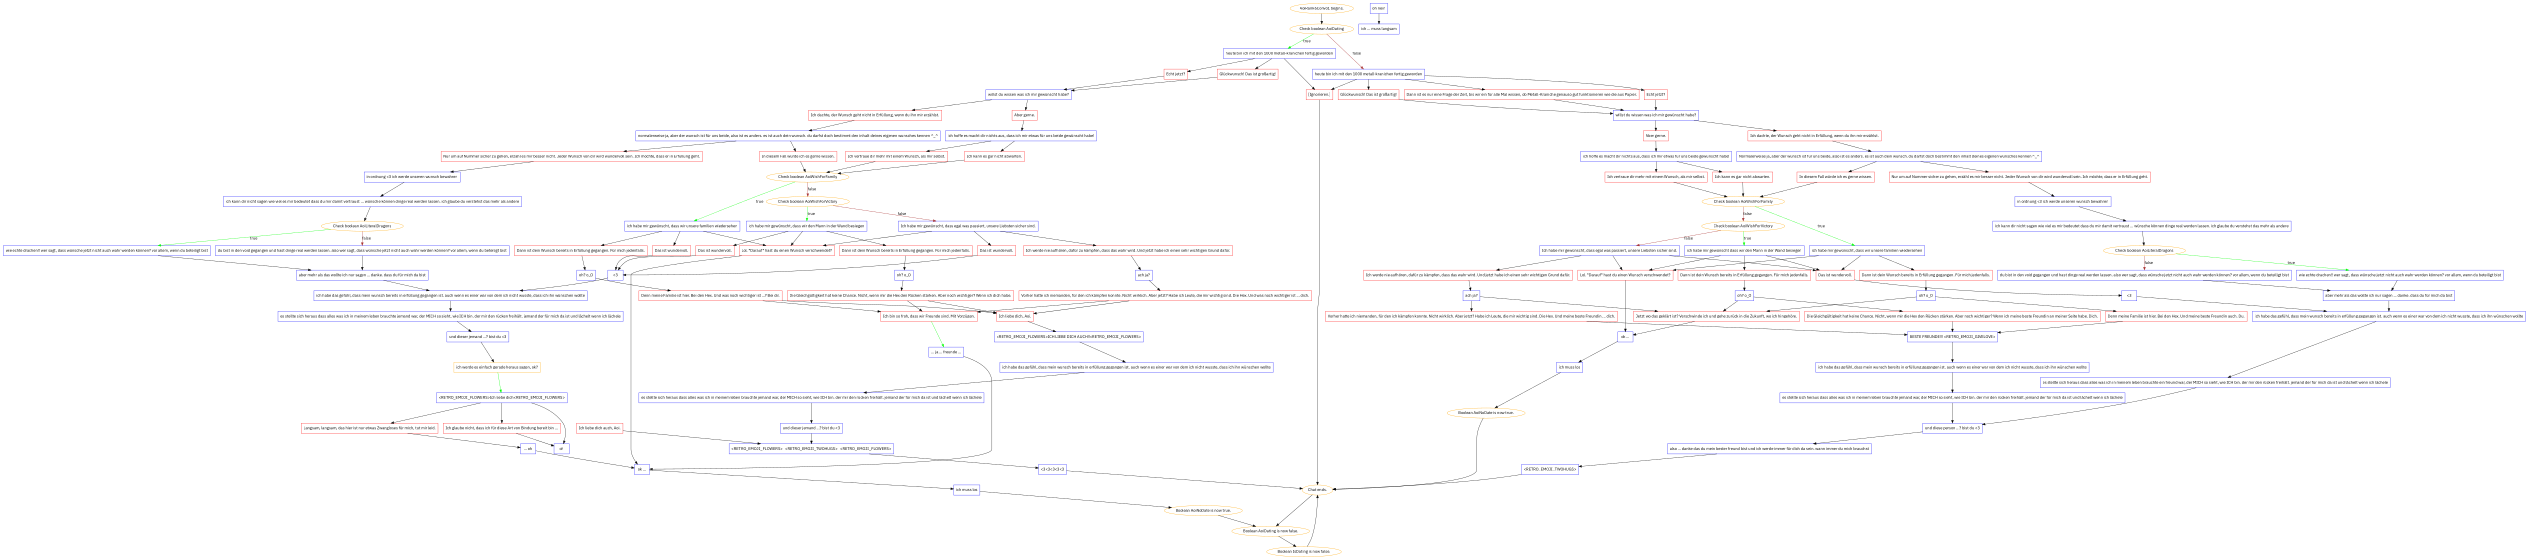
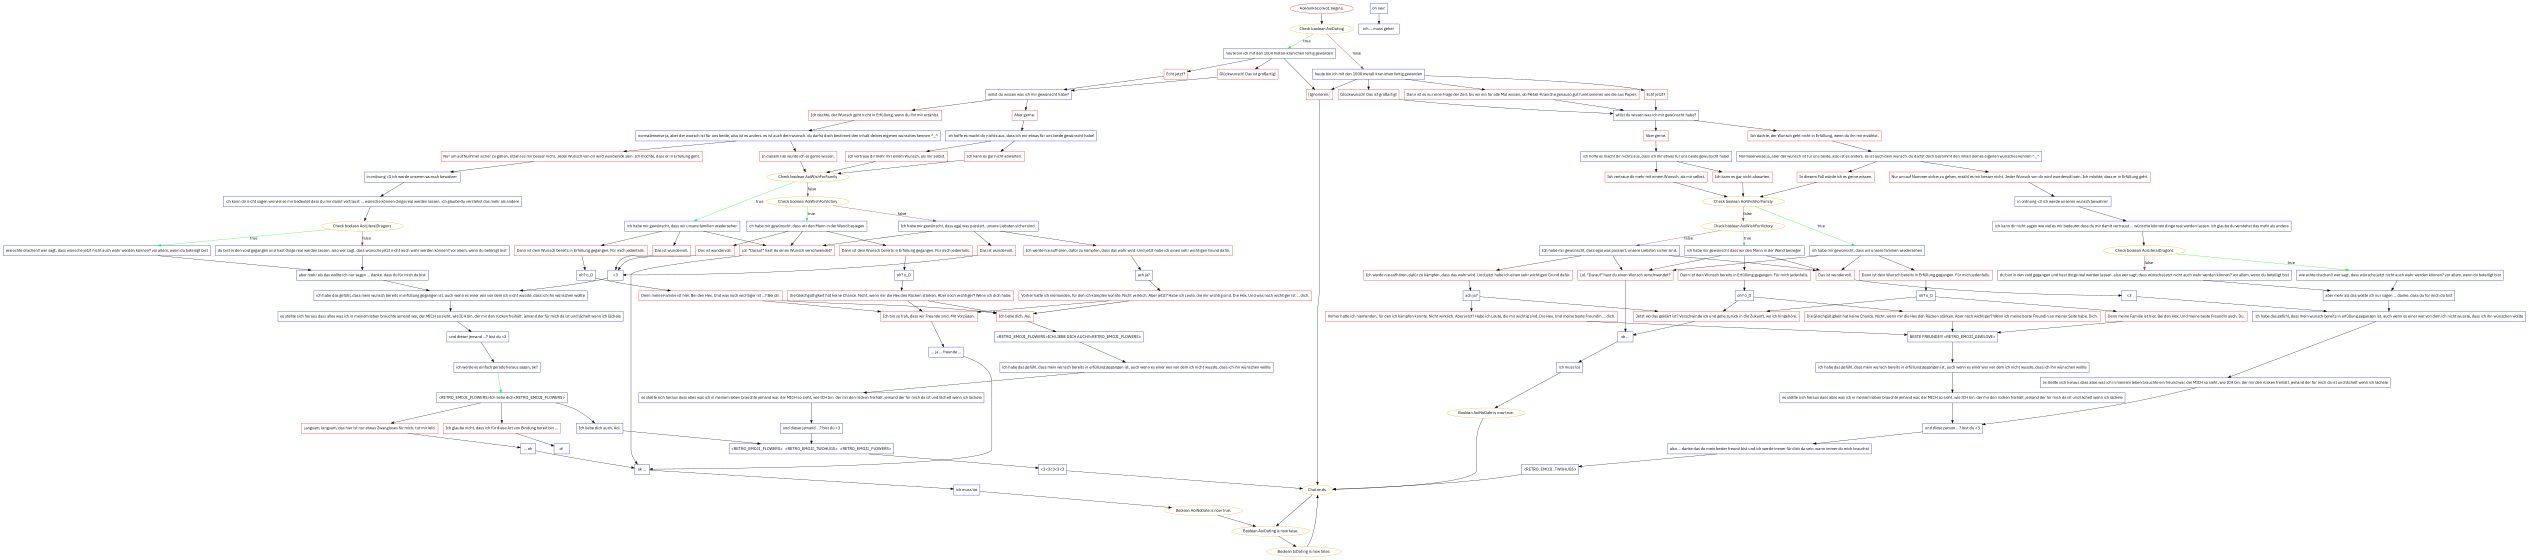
(1322, 8) -> (1322, 8)
(1379, 29) -> (1379, 29)
(937, 333) -> (937, 333)
(497, 367) -> (497, 367)
(556, 416) -> (576, 409)
(600, 428) -> (600, 428)
